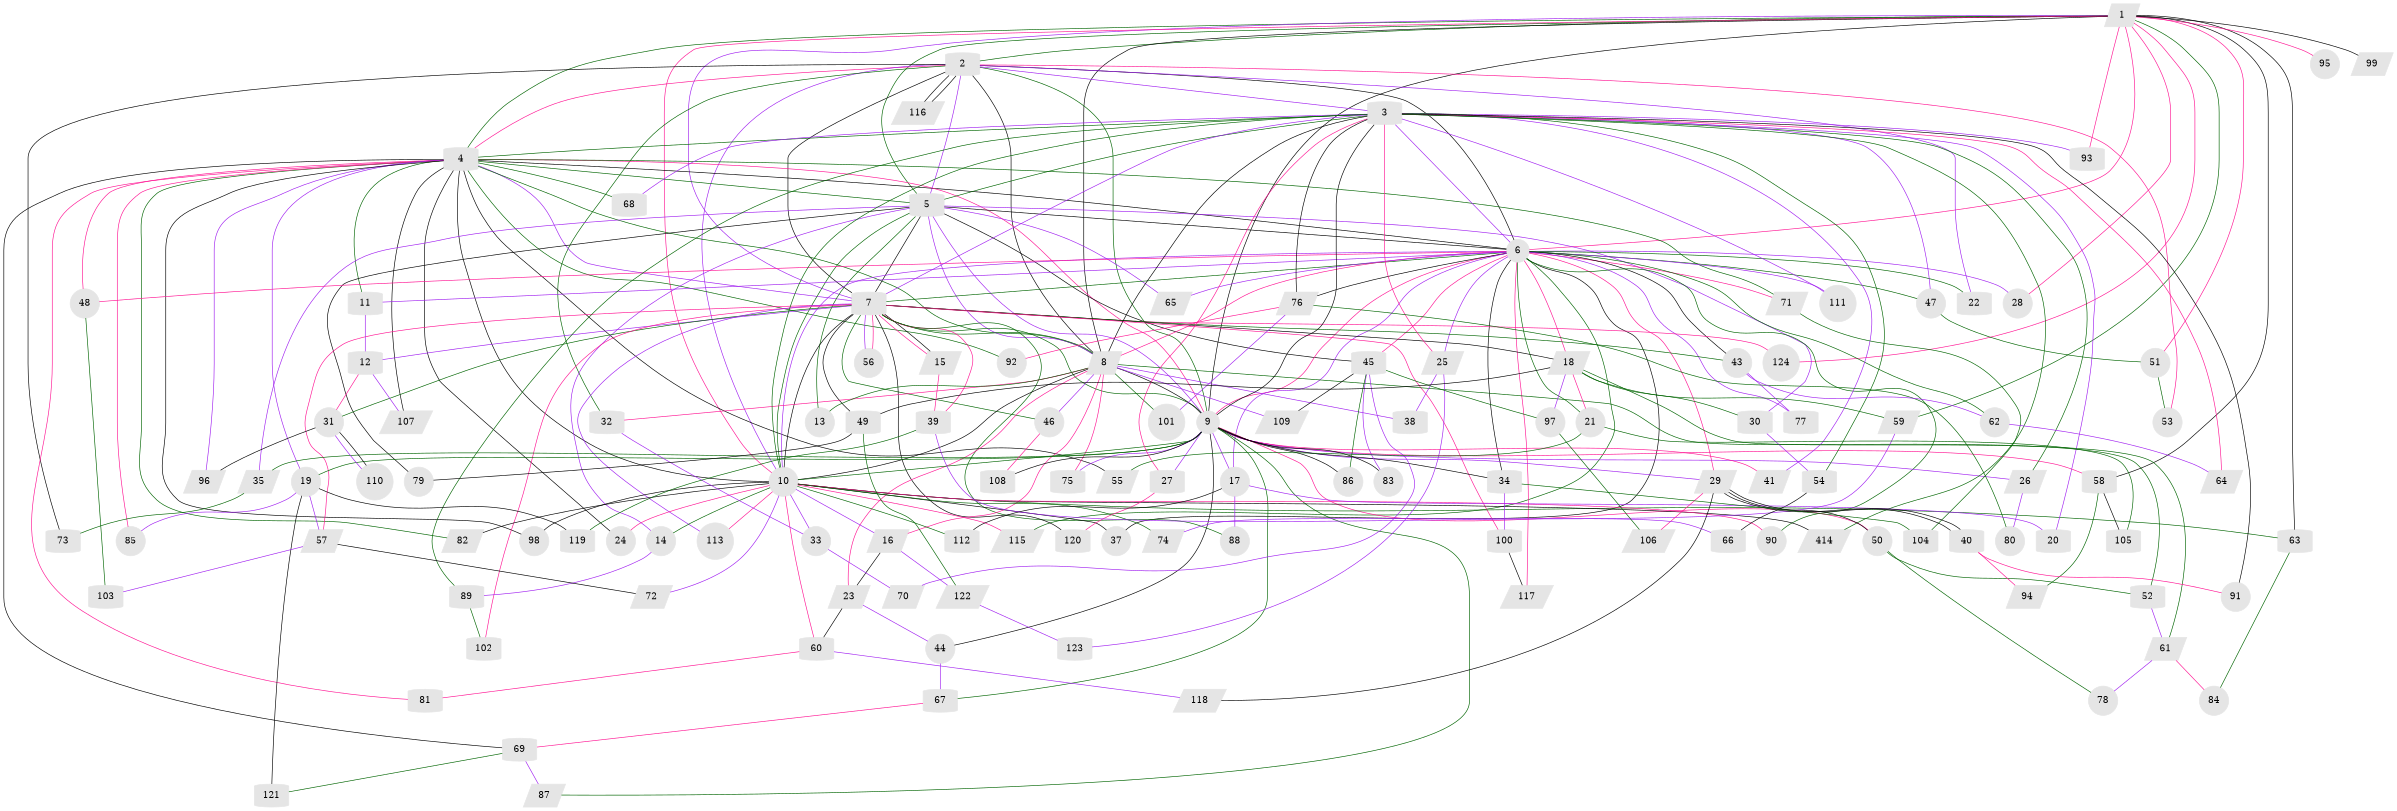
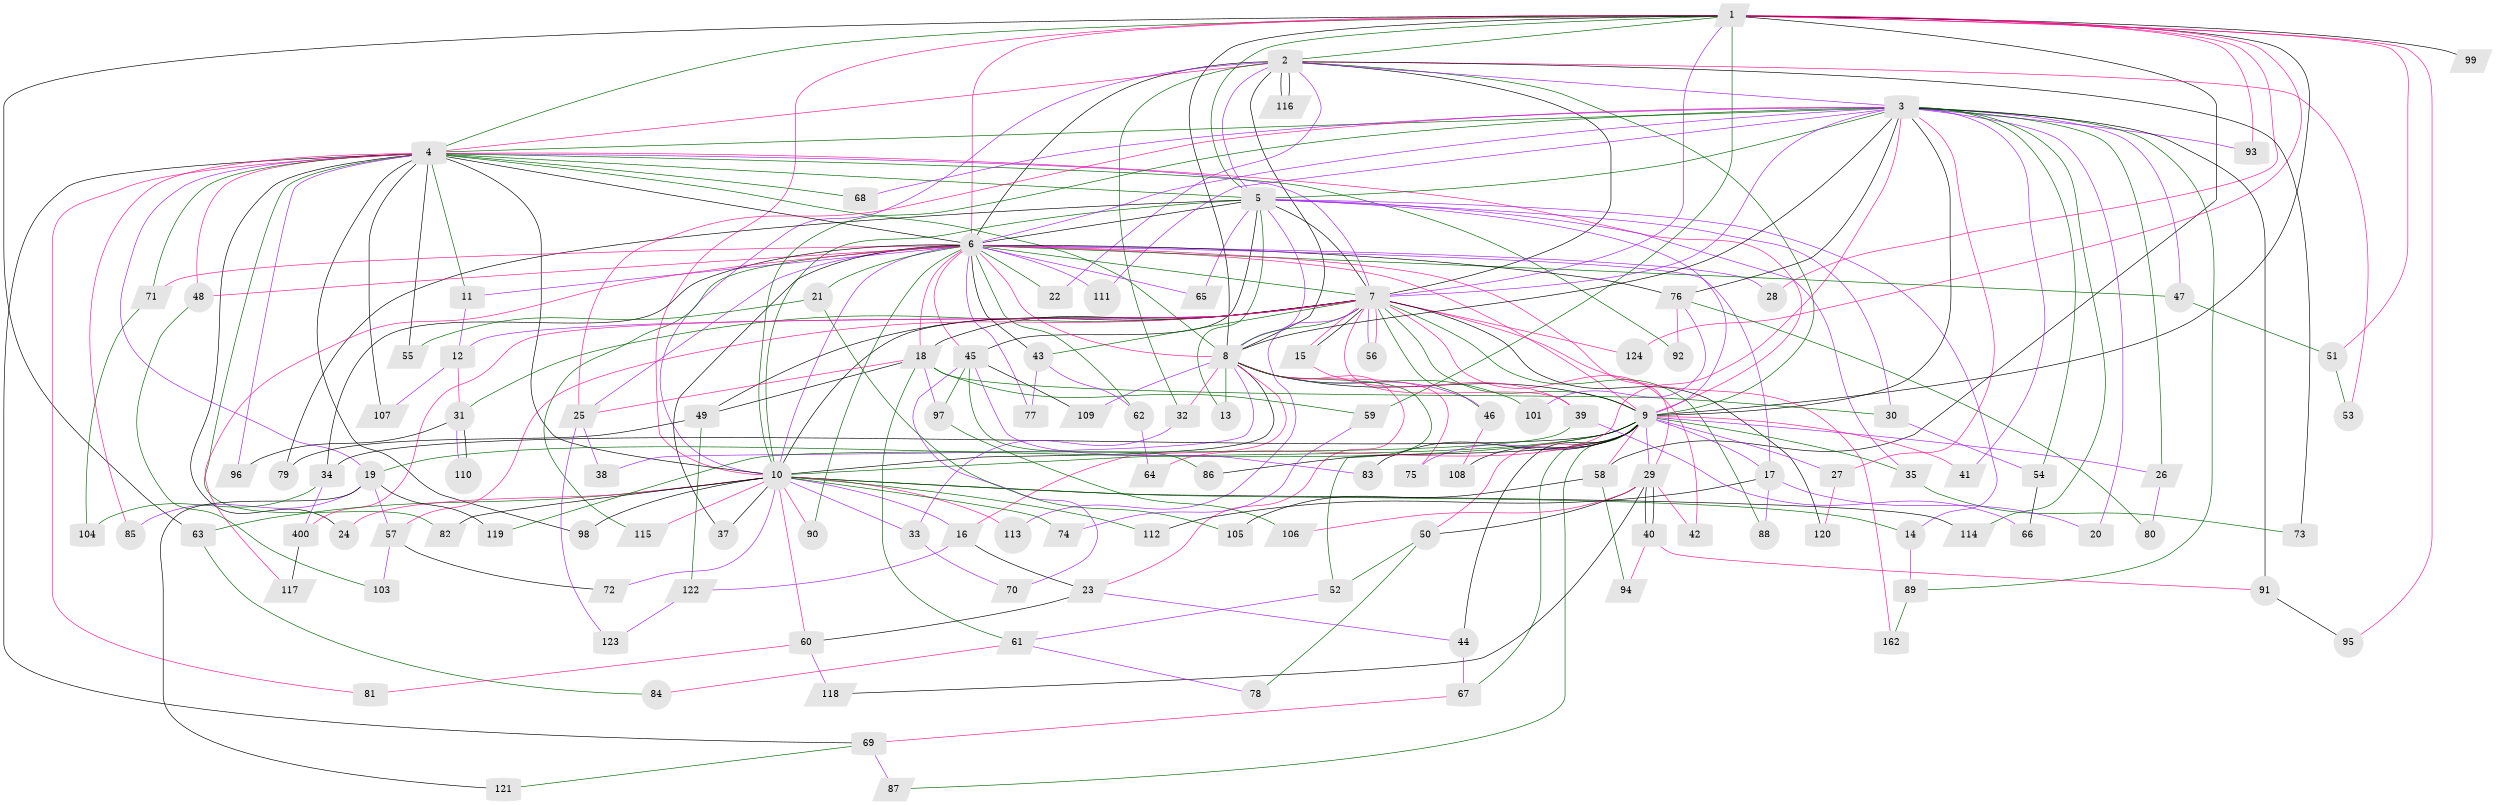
(1579, 392) -> (743, 387)
none -> (1695, 535)
(1504, 541) -> (301, 535)
(1825, 541) -> (1969, 535)
none -> (2307, 617)
(484, 649) -> (1891, 643)
